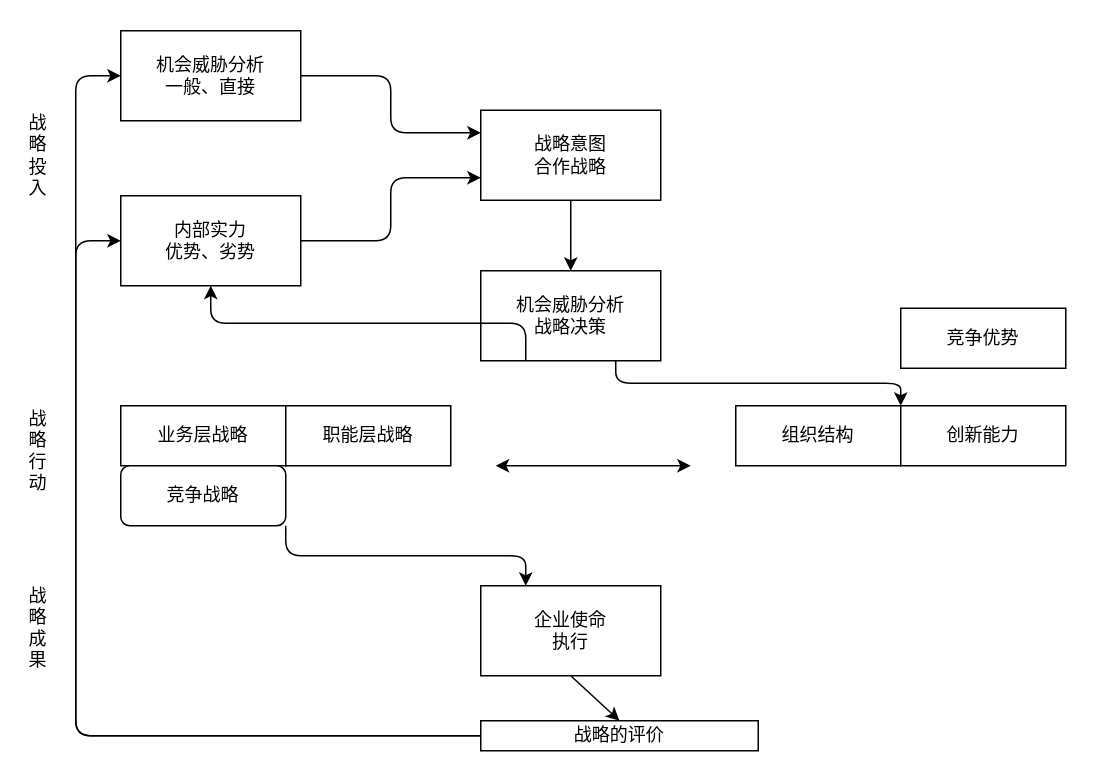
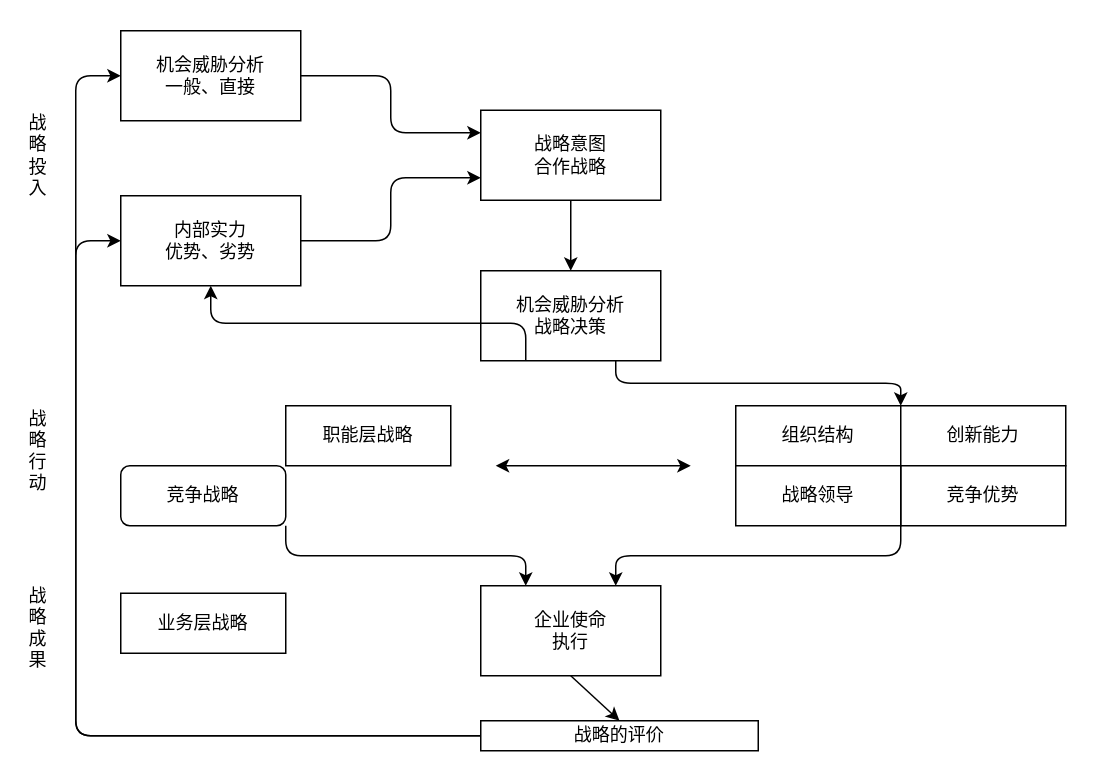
(983, 338) -> (983, 496)
(203, 436) -> (203, 623)
none -> (818, 496)
none -> (764, 556)
